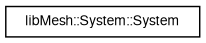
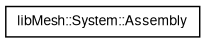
(103, 22) -> (103, 22)
